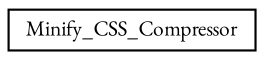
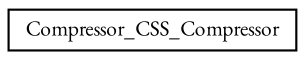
(132, 30) -> (152, 30)
